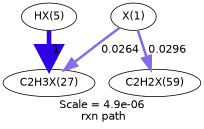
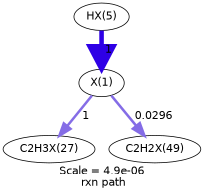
(49, 38) -> (102, 38)
(119, 50) -> (84, 116)
(155, 83) -> (155, 149)
